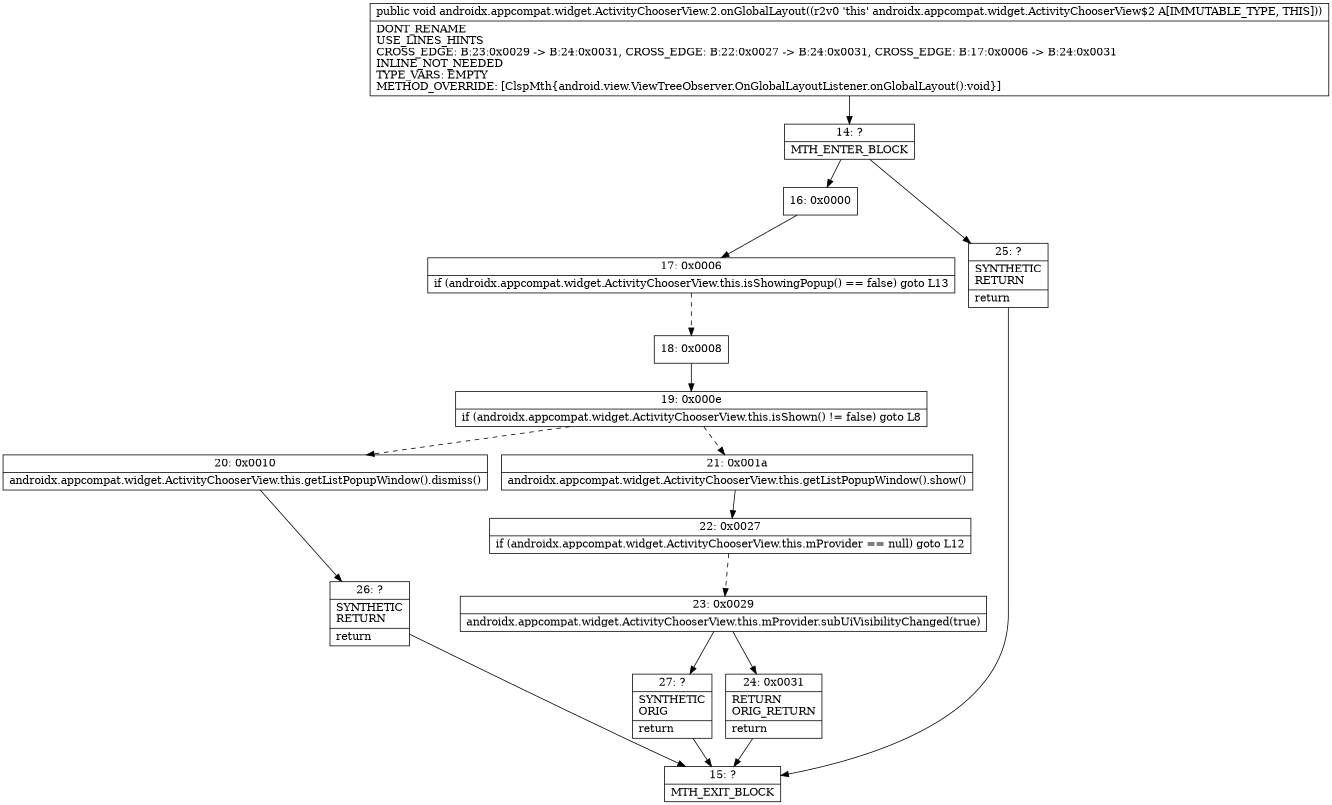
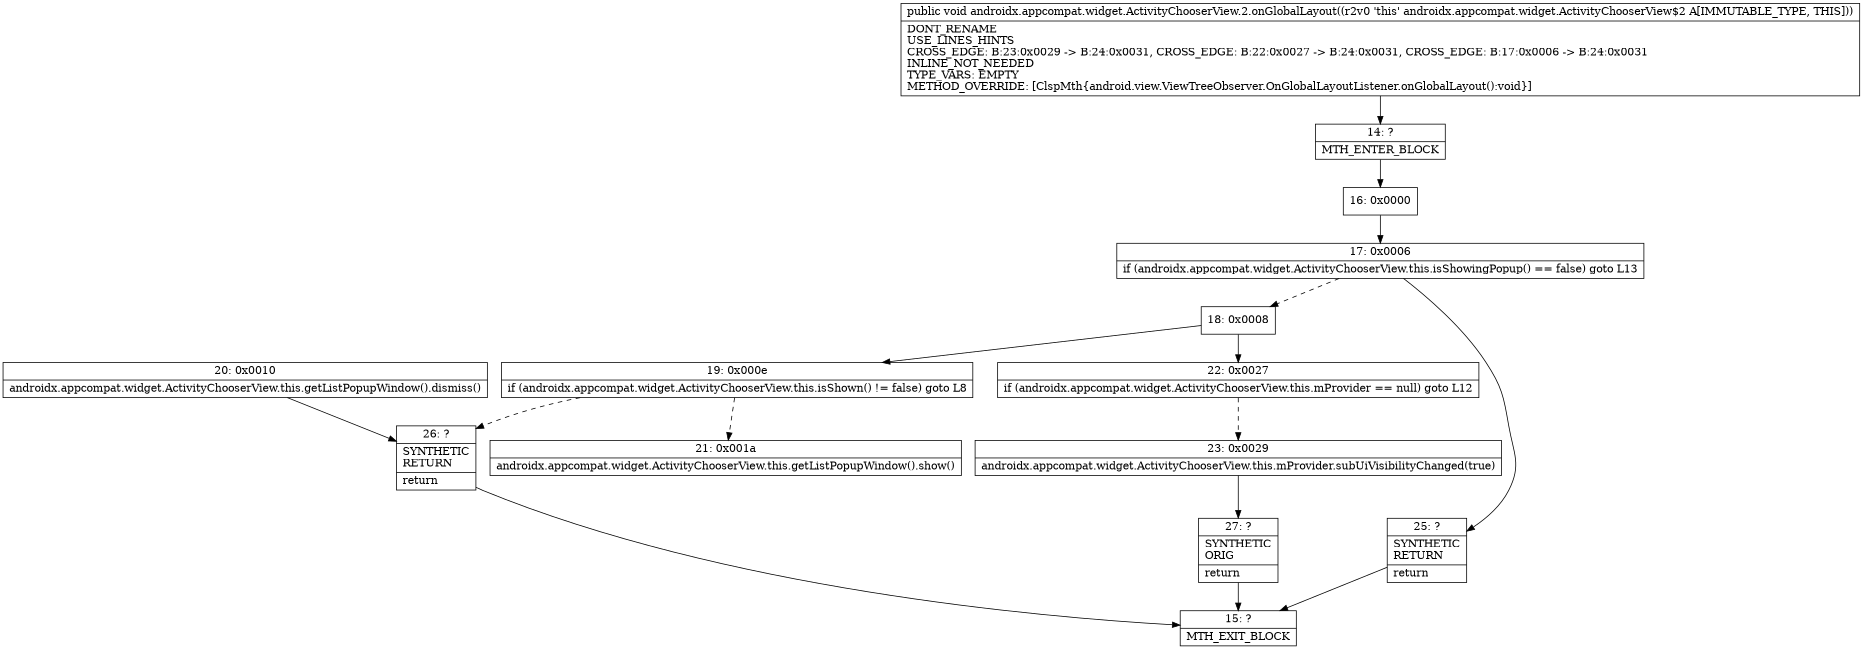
(917, 199) -> (1501, 392)
(472, 440) -> (531, 409)
(734, 500) -> (1238, 345)
(774, 706) -> none
